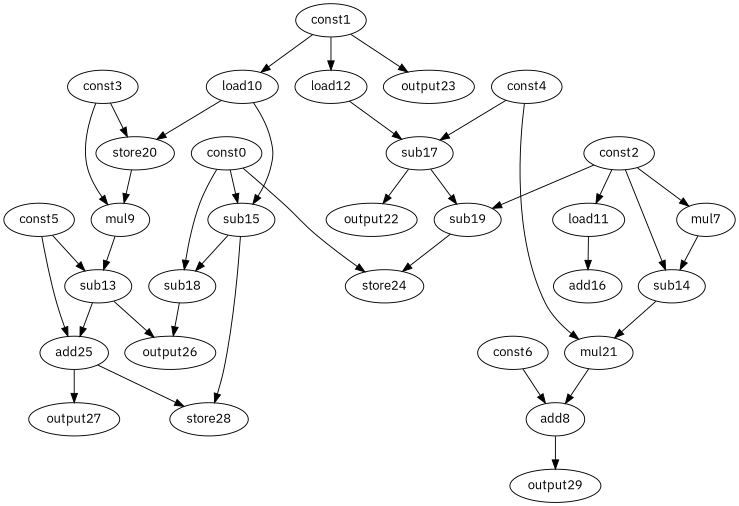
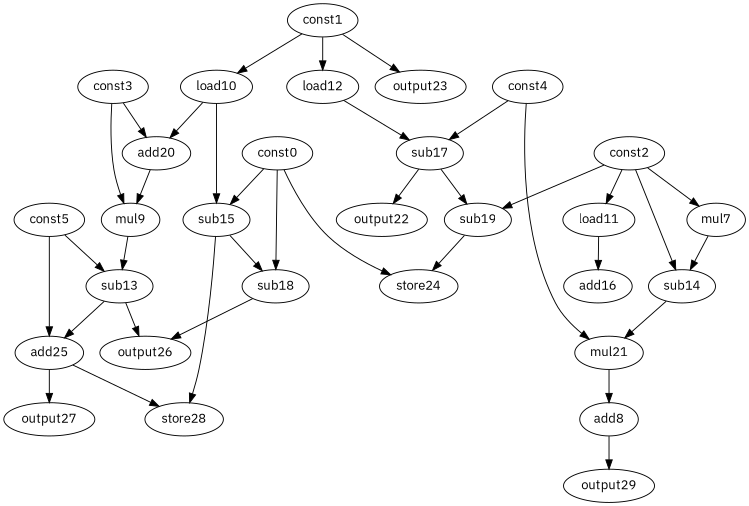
(135, 153) -> (156, 153)
(513, 353) -> none
